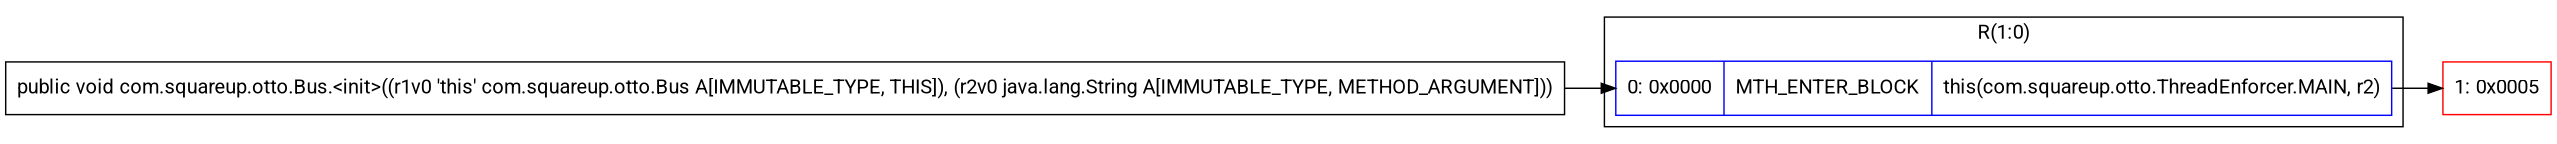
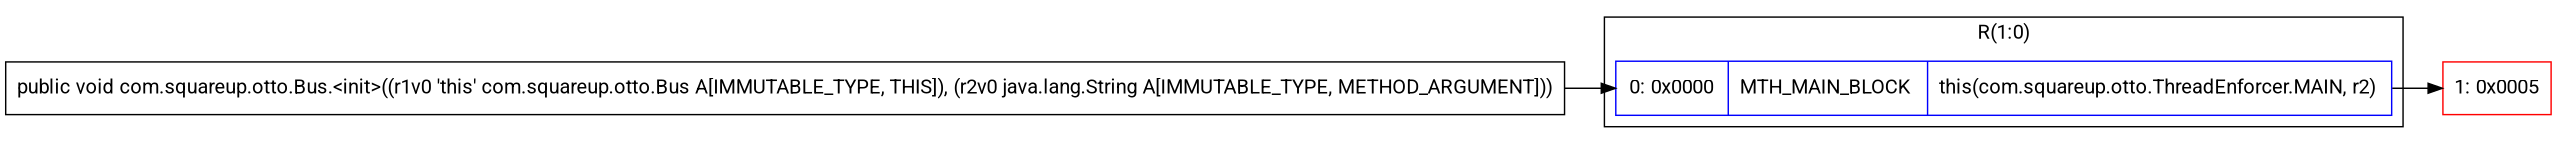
(1828, 88) -> (1826, 88)
